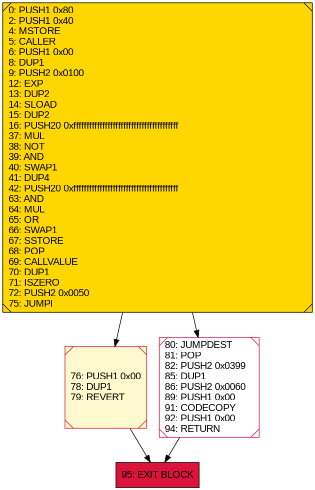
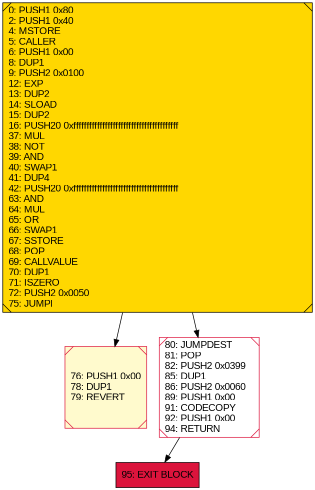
(138, 442) -> none
